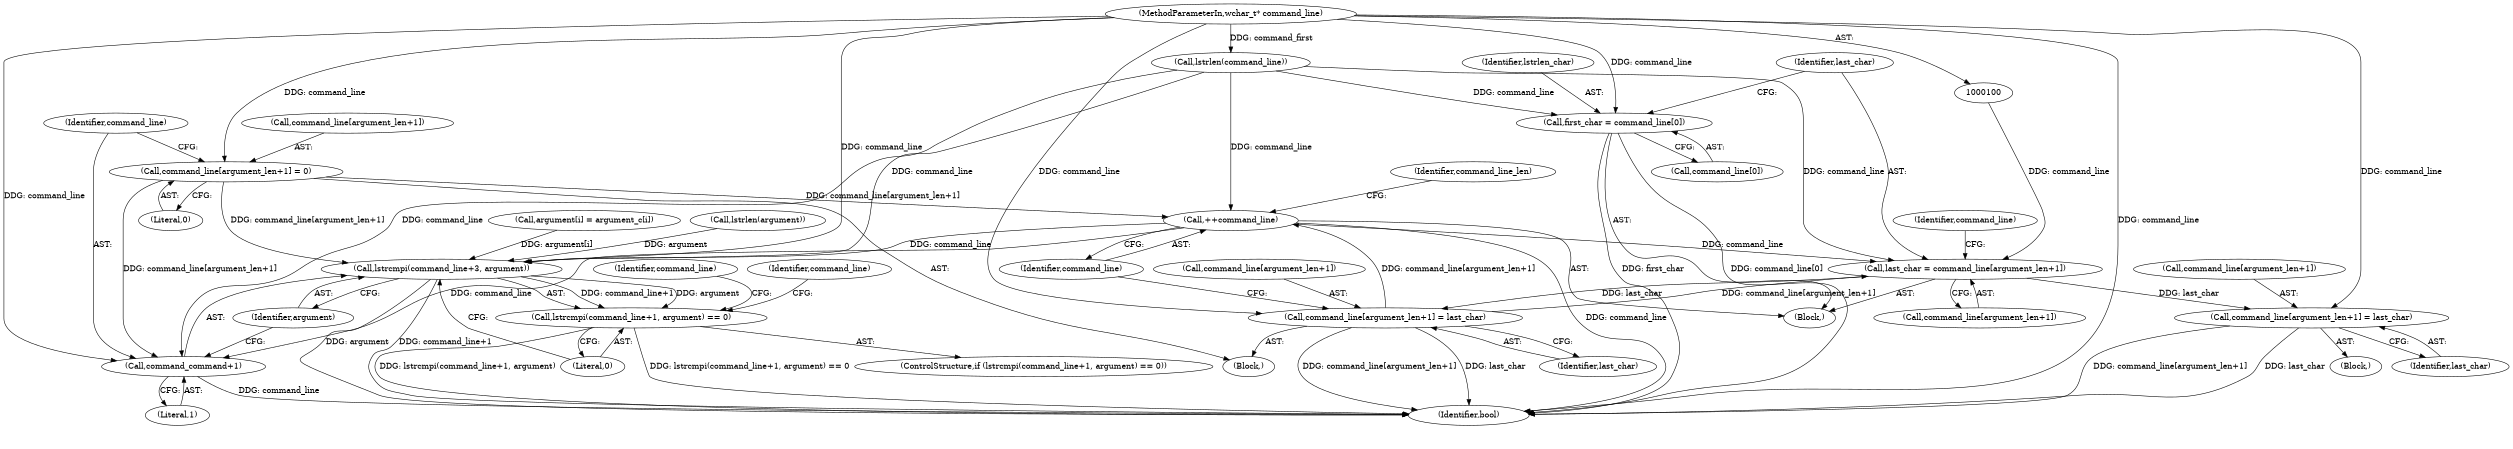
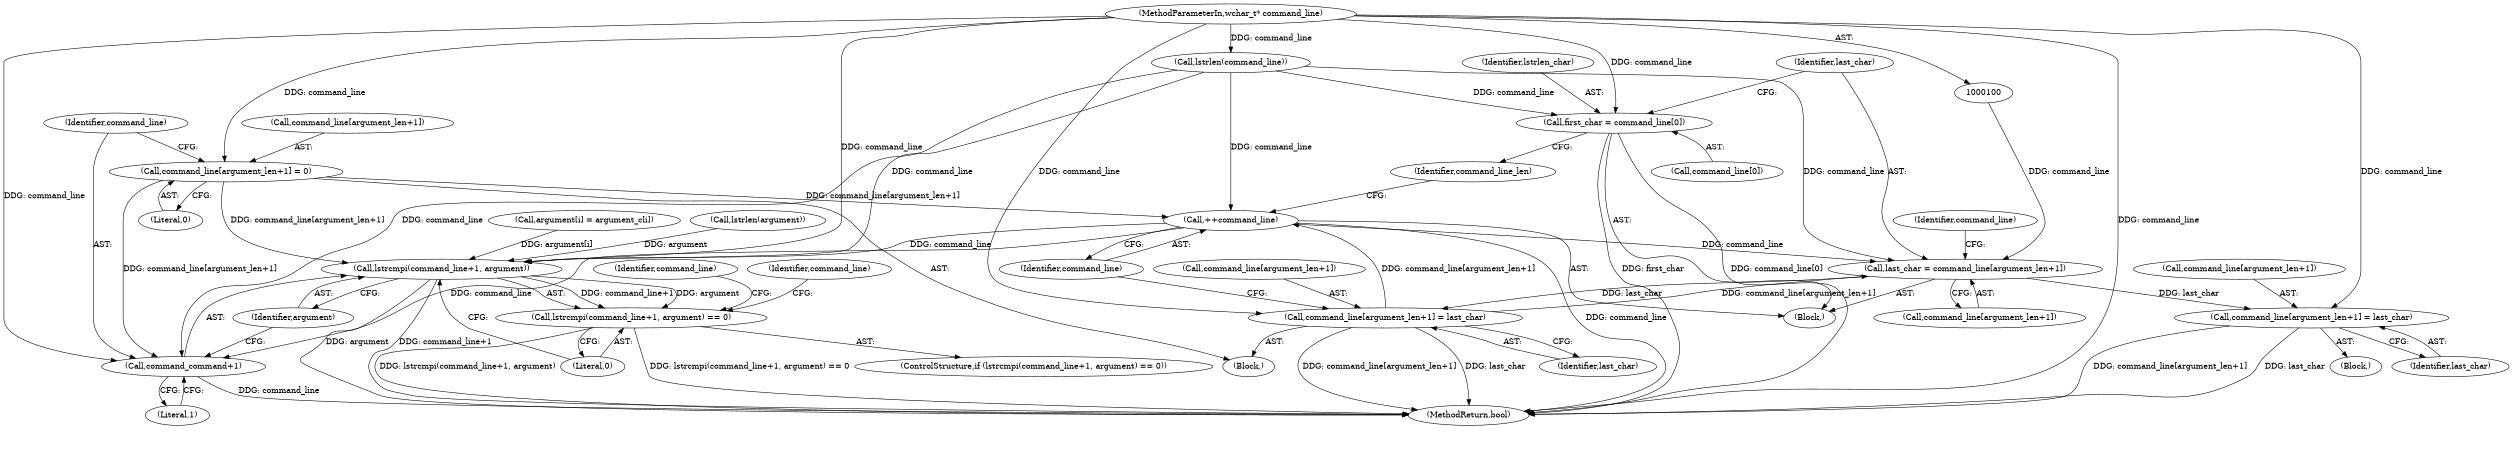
(1271, 38) -> (1271, 38)
(1663, 146) -> (1546, 147)
(442, 269) -> (442, 269)
(195, 391) -> (195, 391)
(1469, 415) -> (1469, 415)
